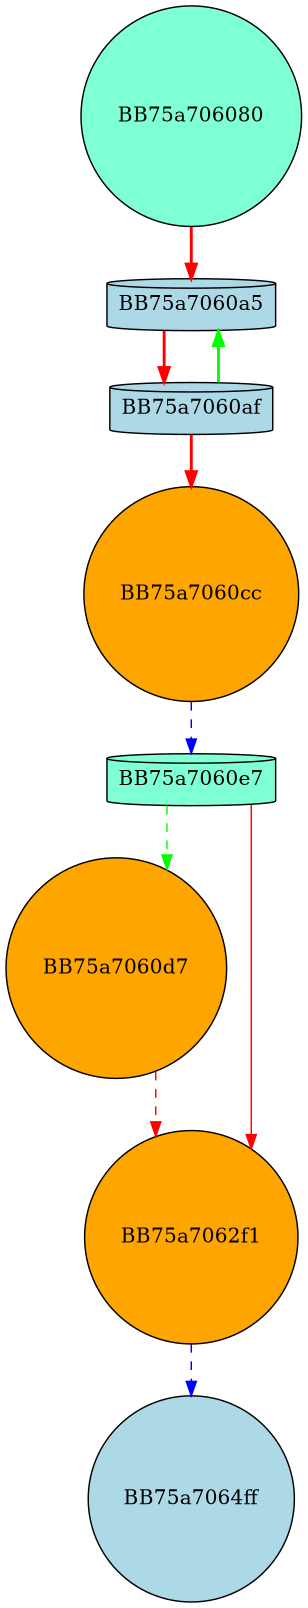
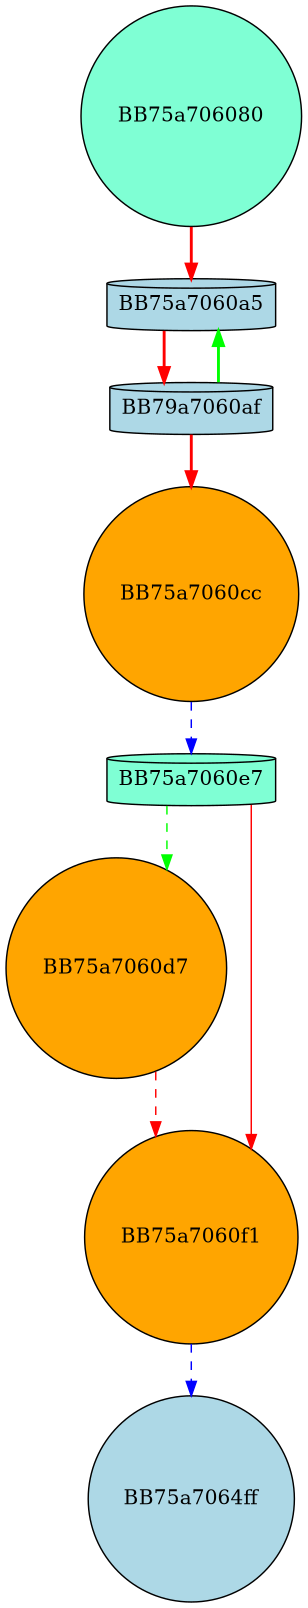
(191, 408) -> (191, 408)
(191, 1237) -> (191, 1237)
